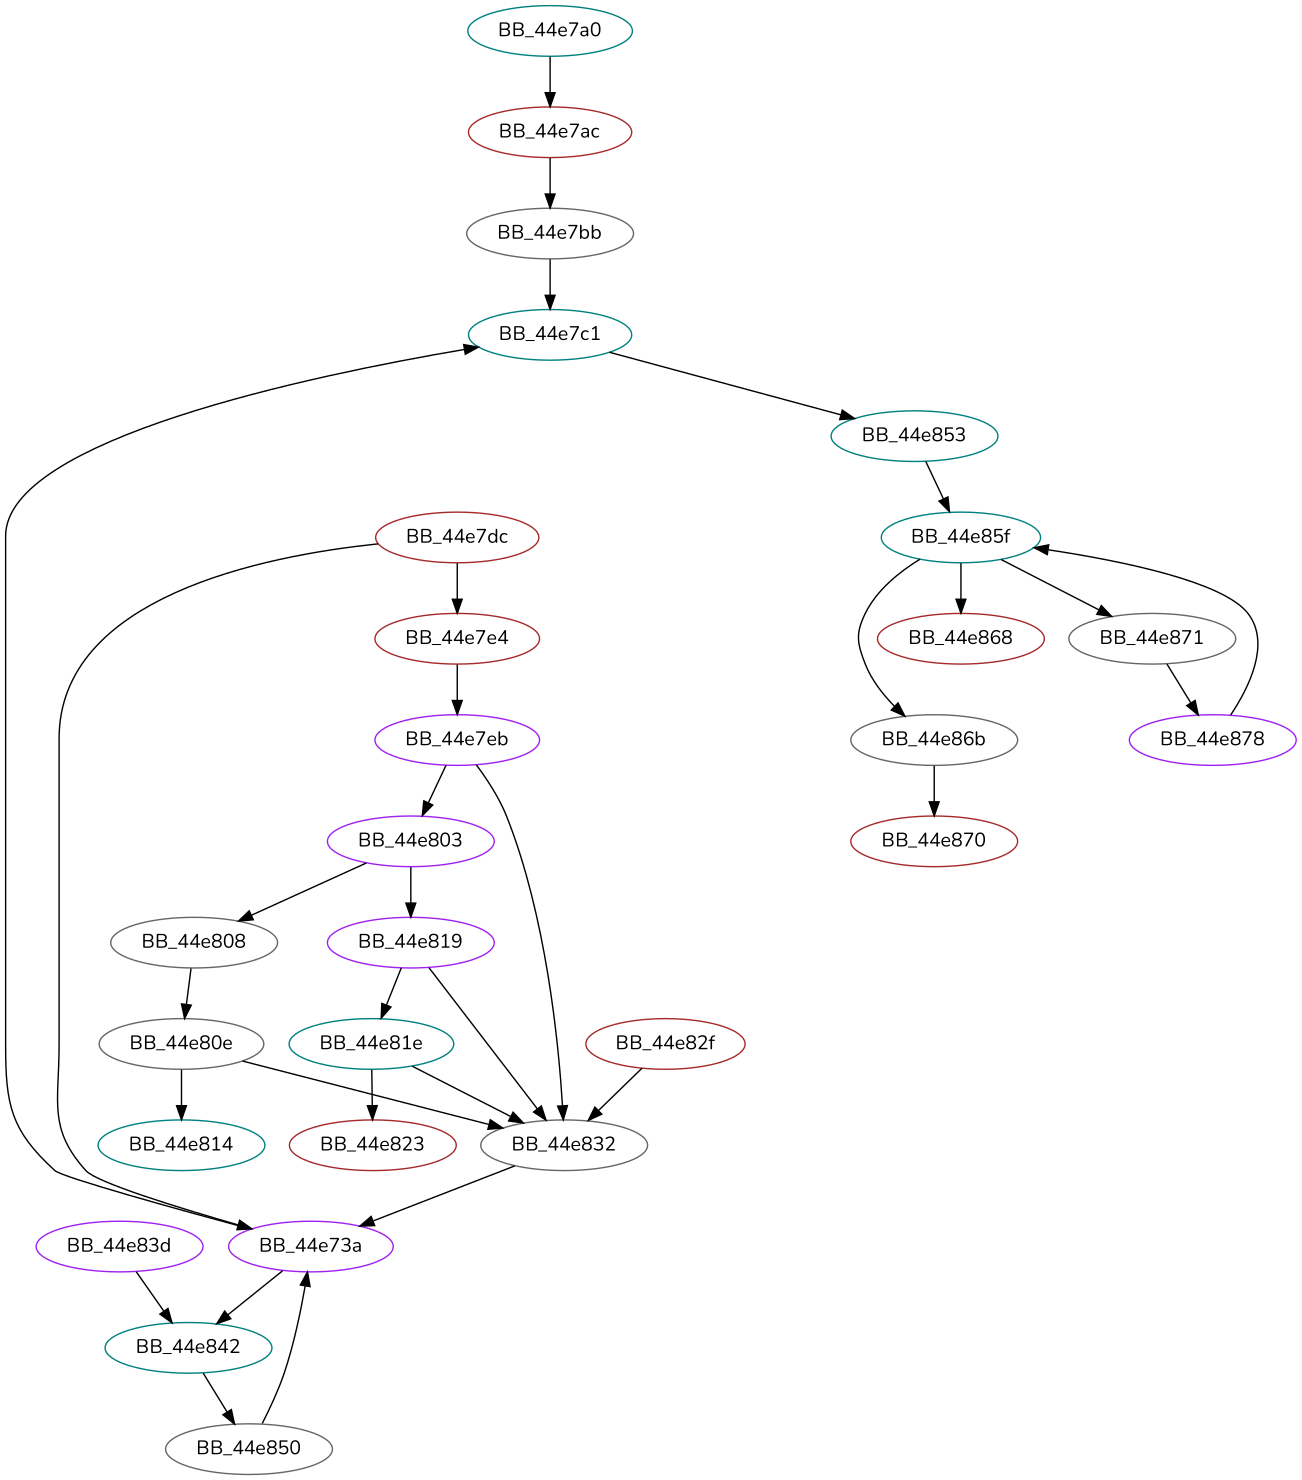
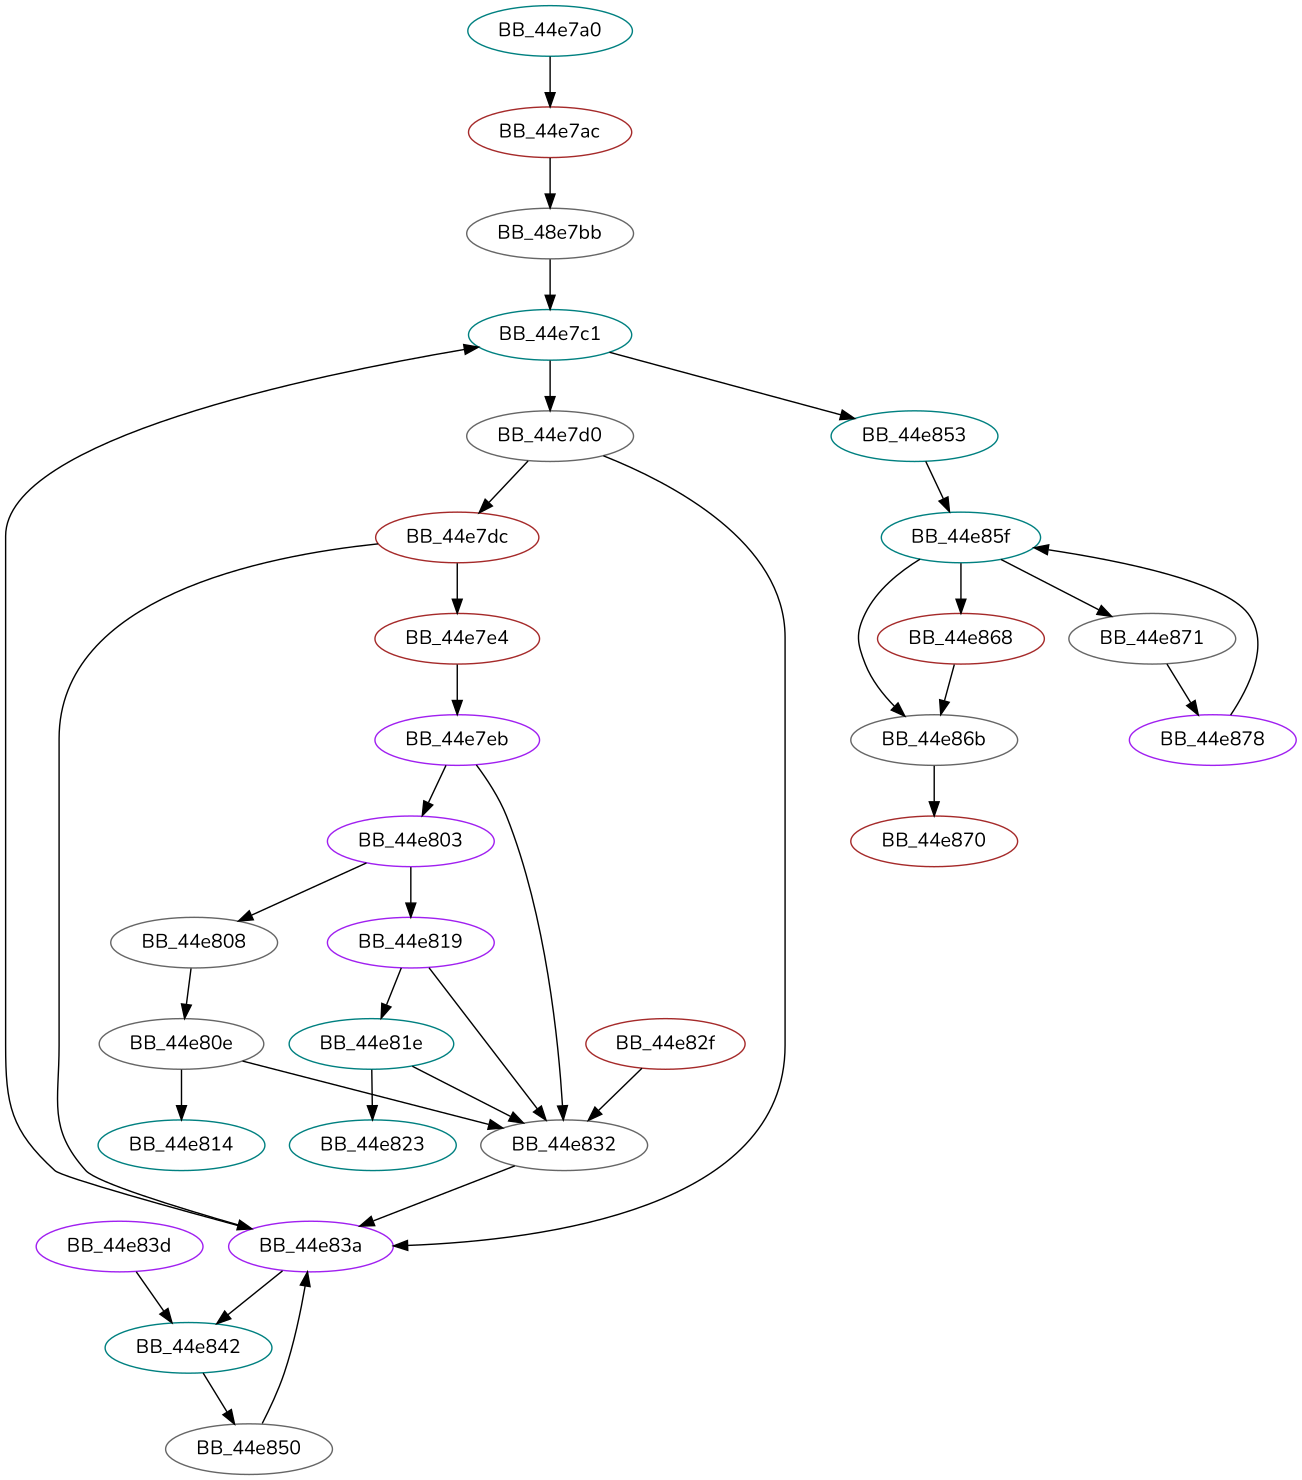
(550, 234) -> (550, 234)
none -> (550, 436)
none -> (949, 683)
(373, 1145) -> (373, 1145)
(311, 1247) -> (311, 1247)
